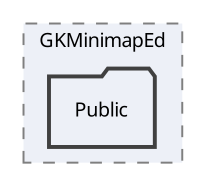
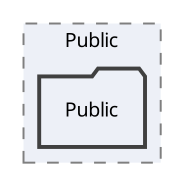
(103, 42) -> (92, 42)
